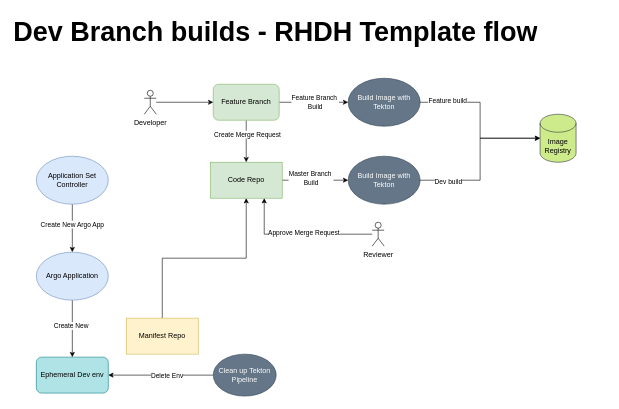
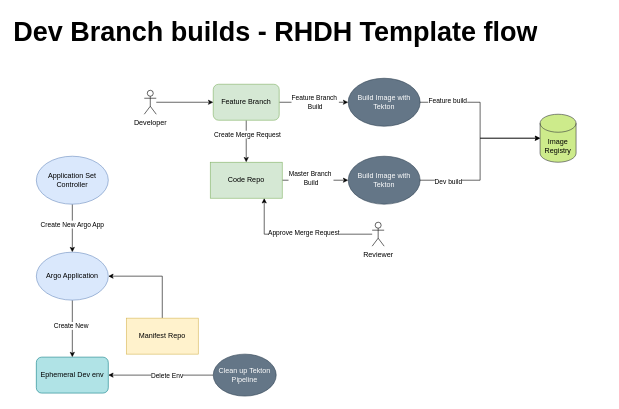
(162, 258) -> (113, 276)
